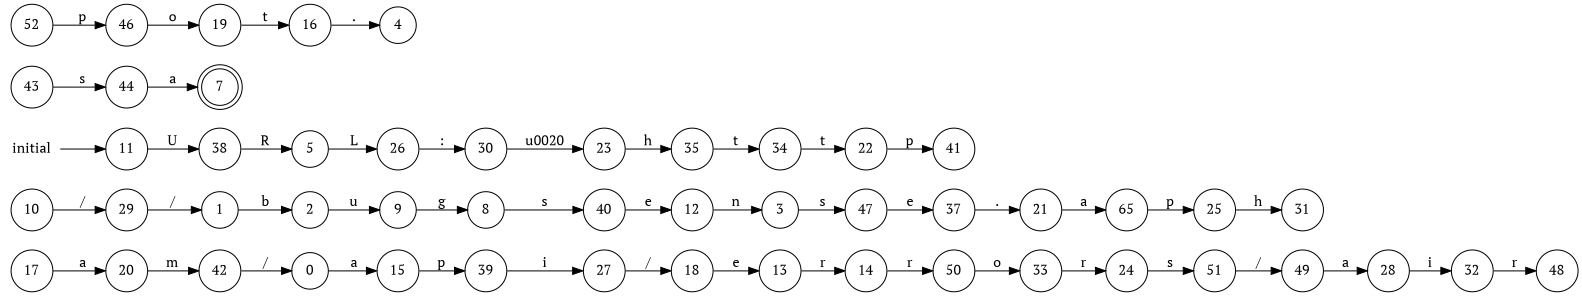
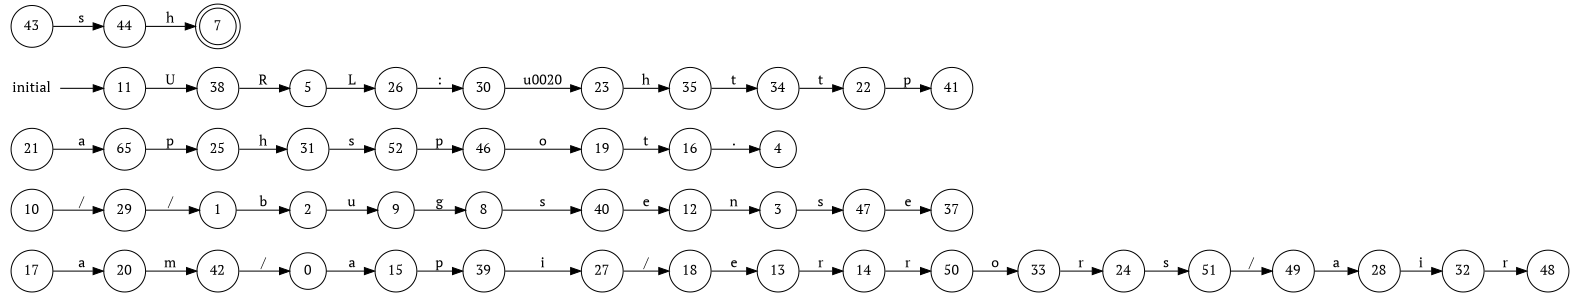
(173, 79) -> (171, 19)
none -> (347, 149)
(992, 210) -> none
